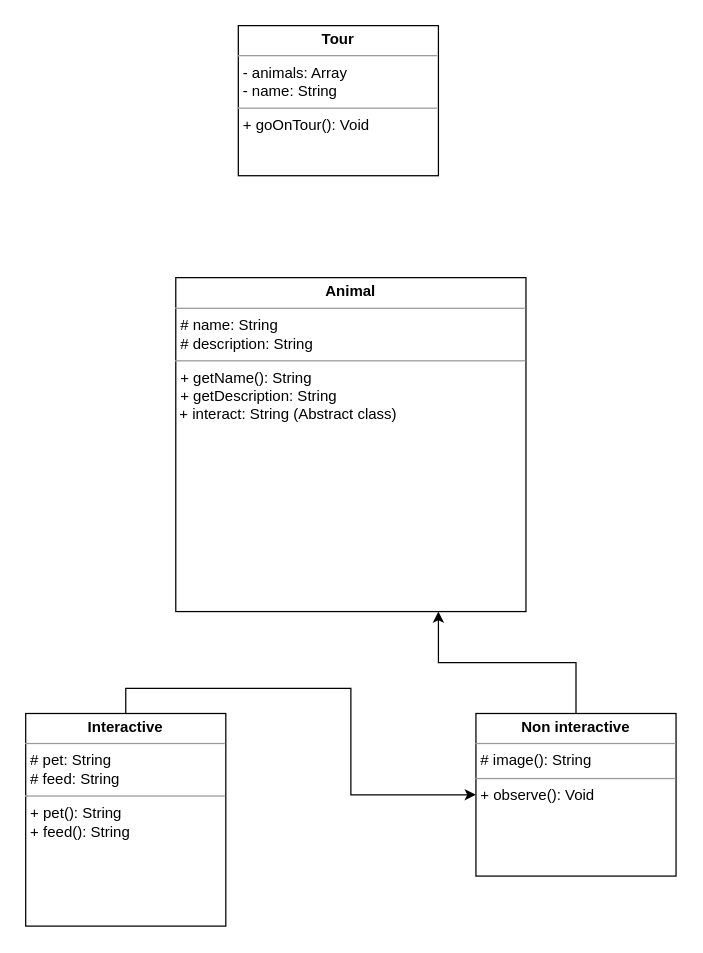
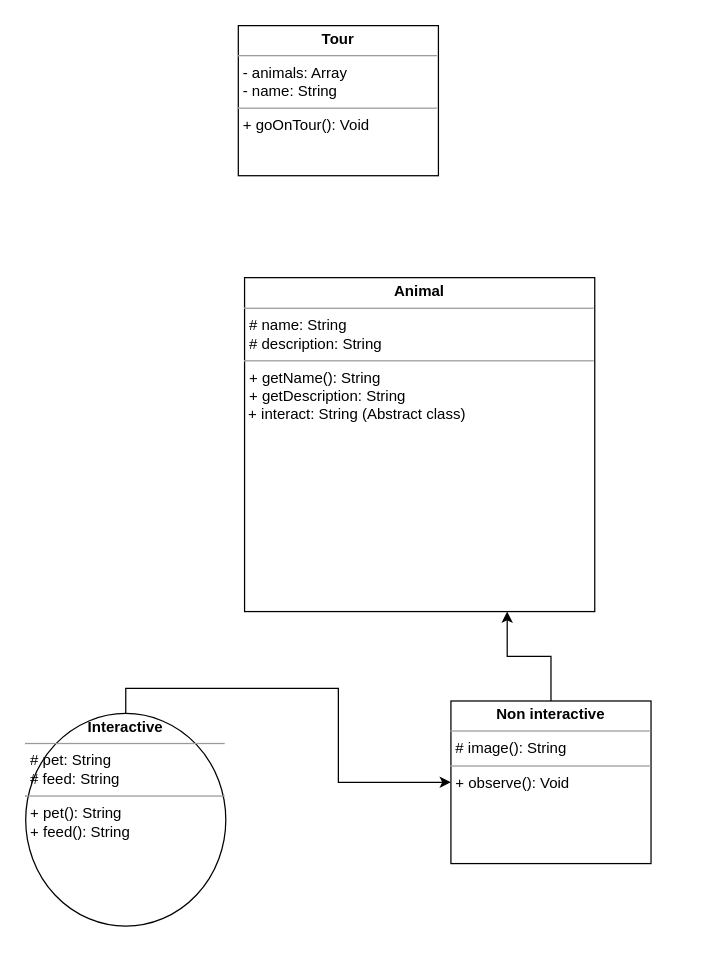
(351, 444) -> (419, 444)
(576, 794) -> (551, 782)
(126, 819) -> (126, 819)
